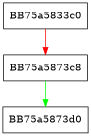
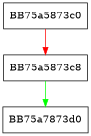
(46, 16) -> (46, 16)
(46, 120) -> (46, 120)
